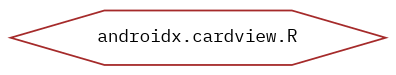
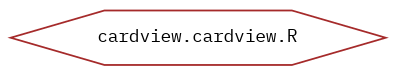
(198, 38) -> (198, 38)
